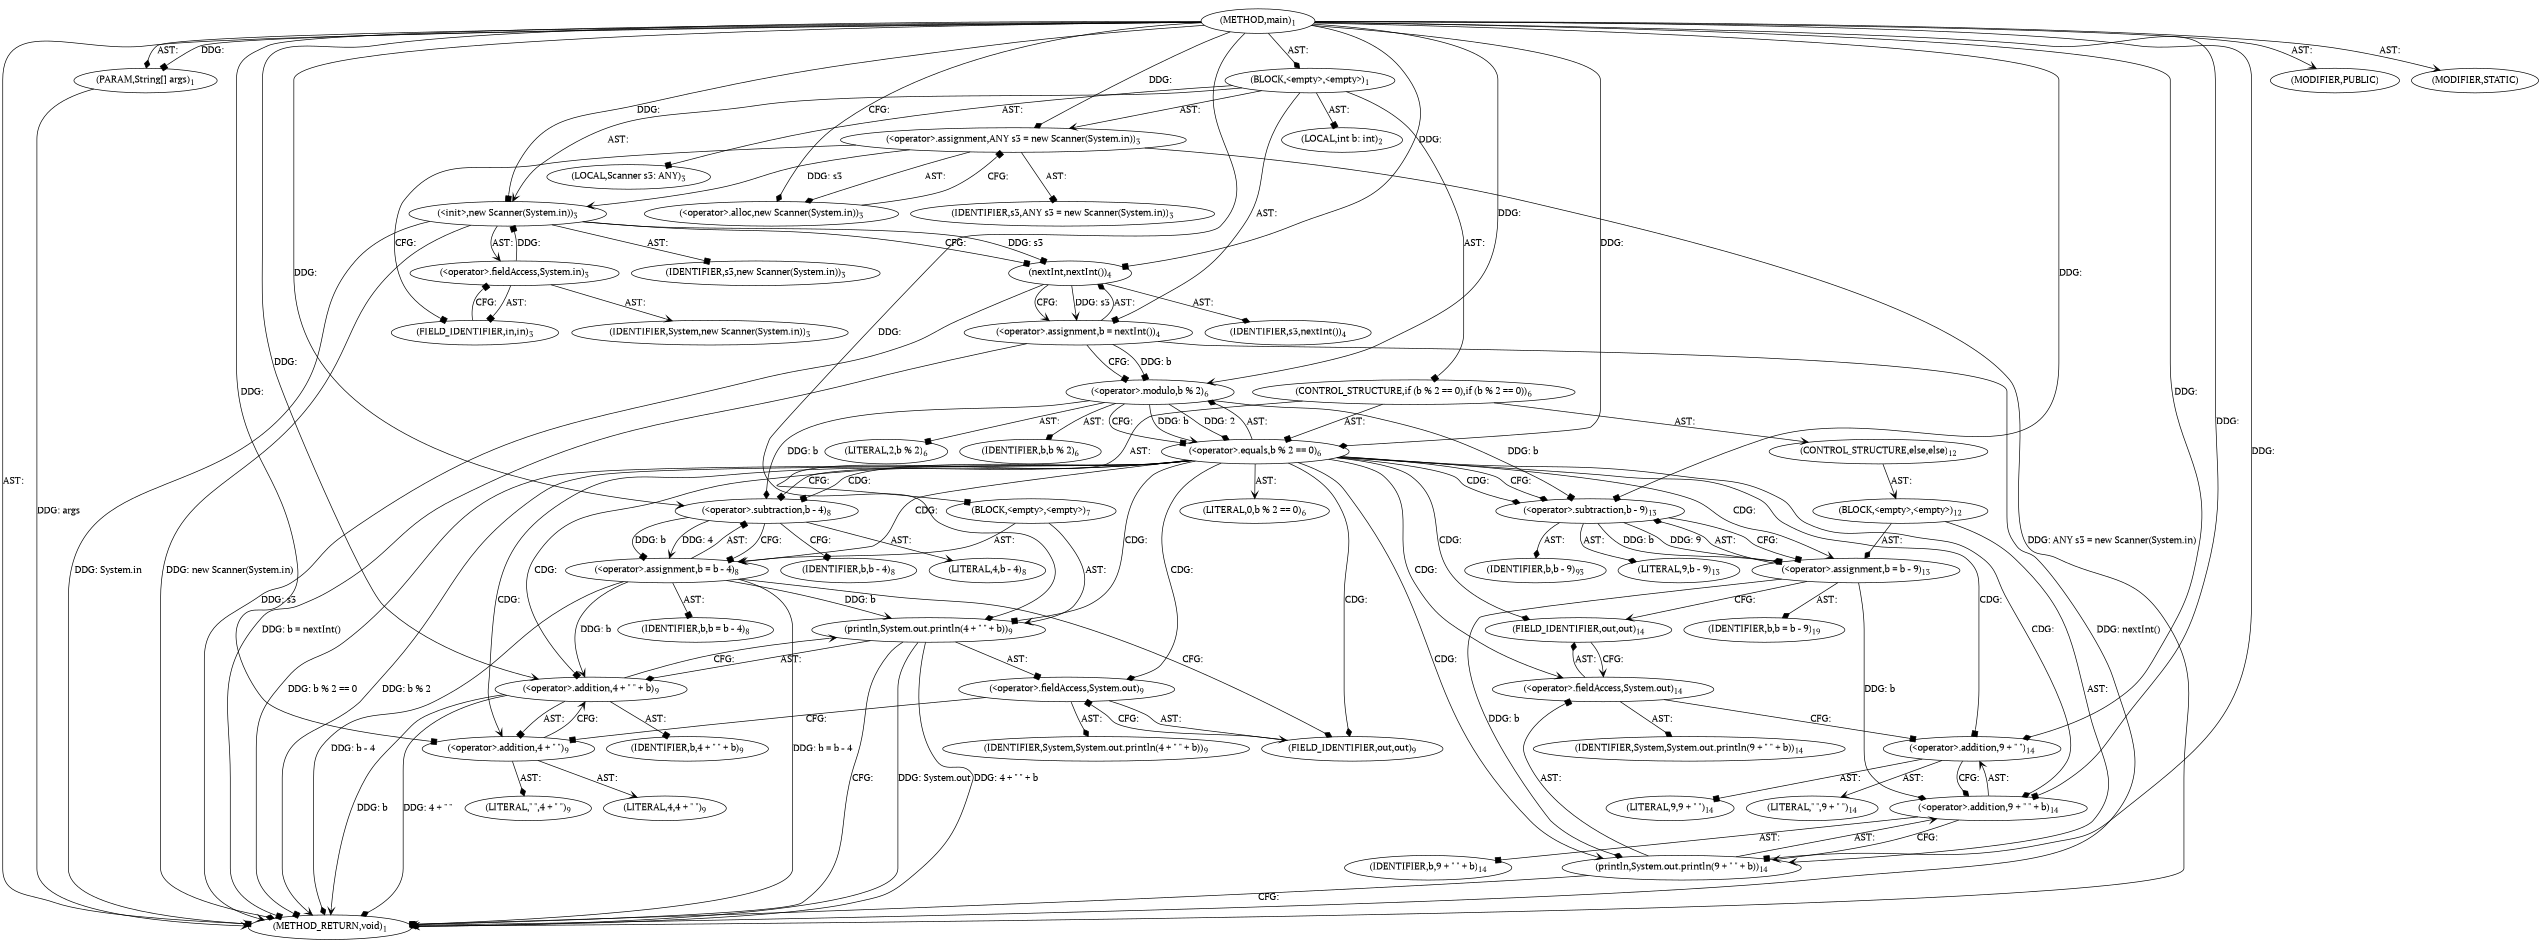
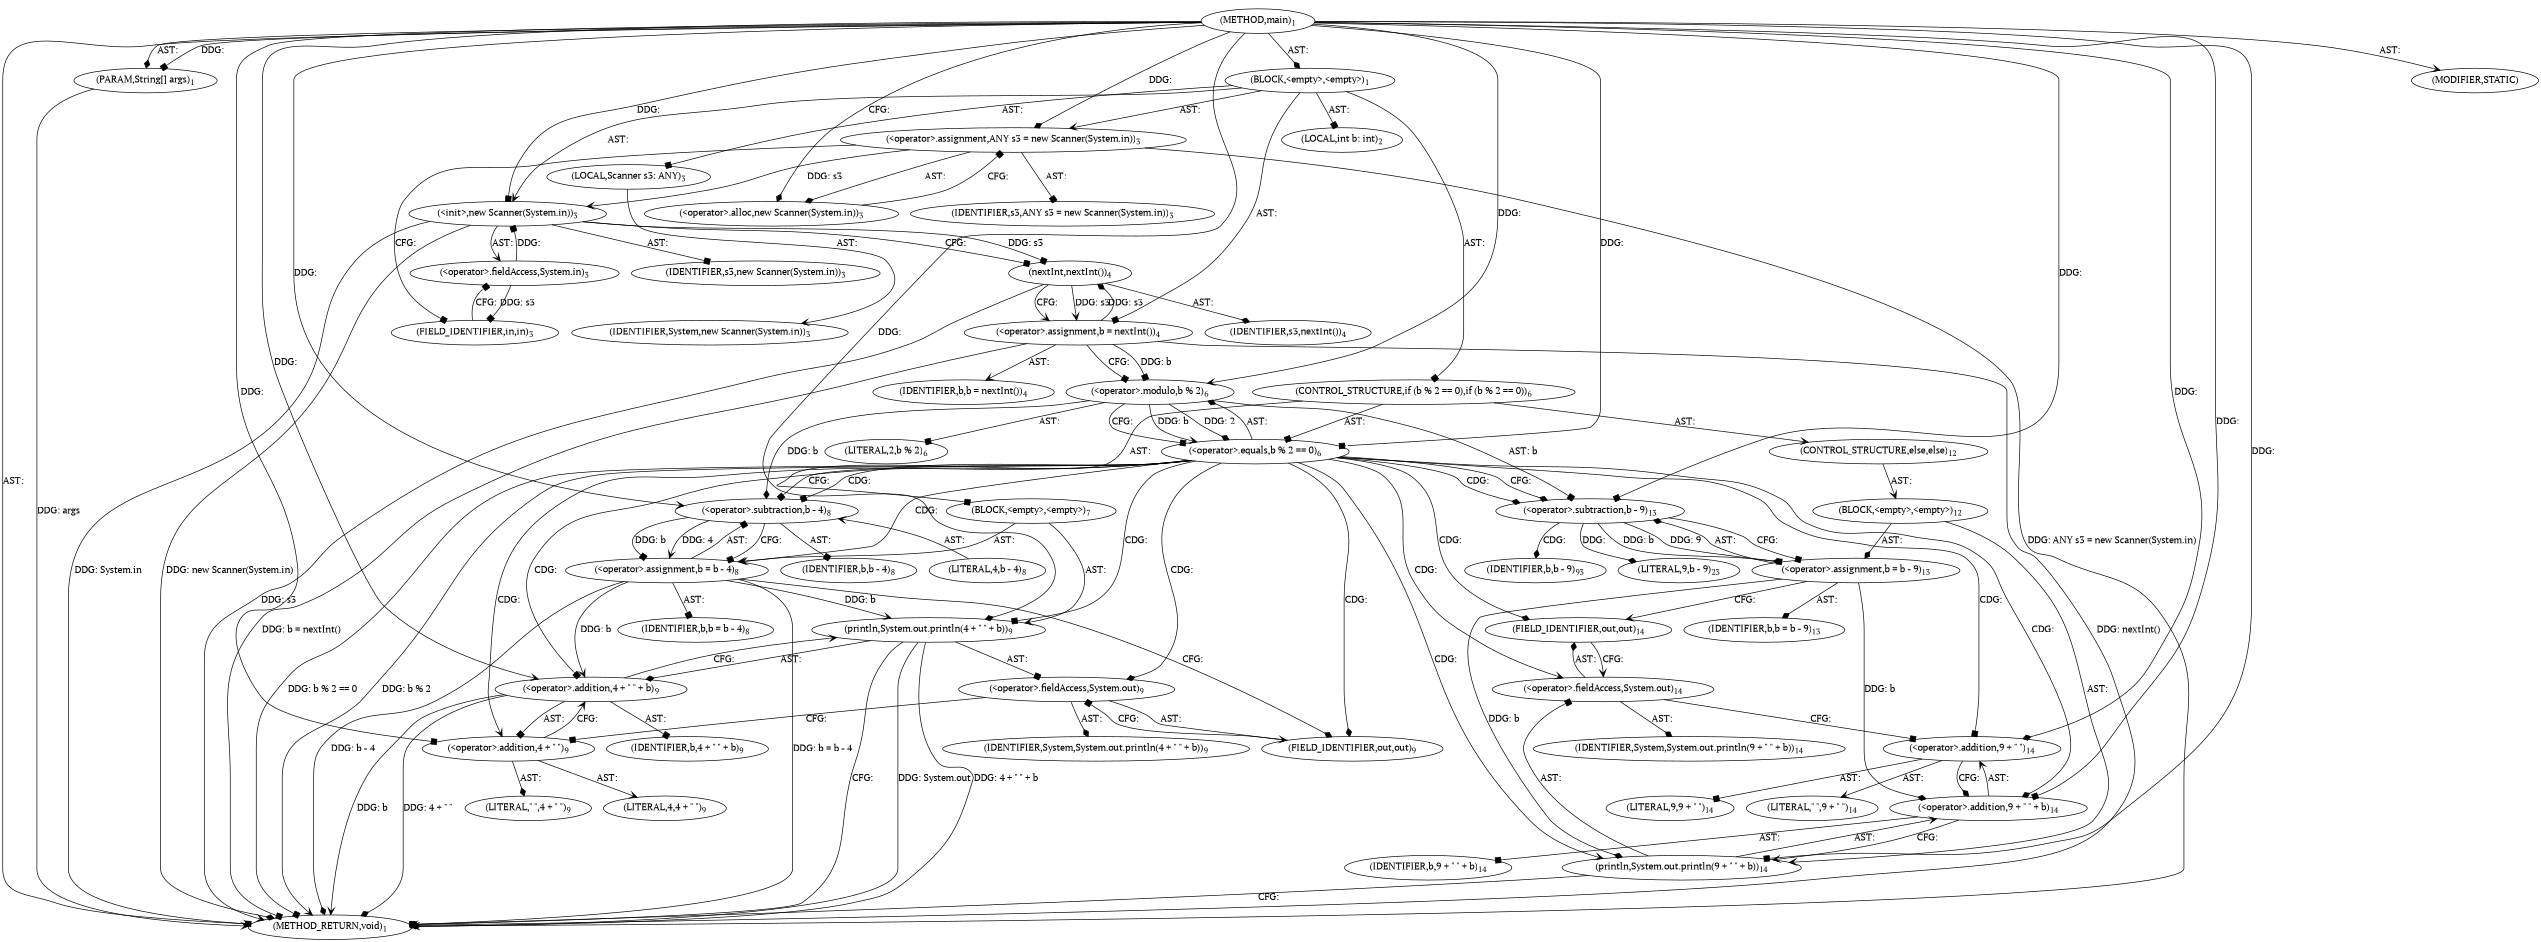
(2335, 81) -> none
(1370, 195) -> none
(1600, 228) -> (1600, 228)
(608, 302) -> (804, 246)
(518, 303) -> (518, 303)
(1126, 303) -> (1126, 303)
none -> (964, 392)
(1030, 452) -> none
(1523, 452) -> (1523, 452)
(1591, 479) -> none
(1255, 511) -> none
(873, 540) -> (909, 533)
(822, 541) -> (822, 541)
(1556, 541) -> (1556, 541)
(1595, 541) -> (1595, 541)
(1716, 569) -> (1716, 569)
(1816, 629) -> (1816, 629)
